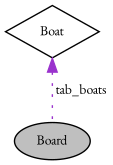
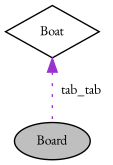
(80, 90) -> (80, 90)
